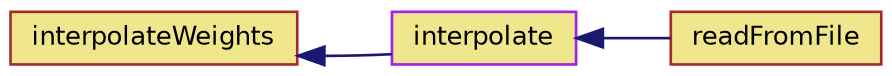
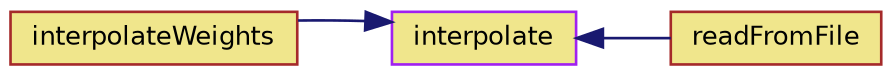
(358, 55) -> (332, 20)
